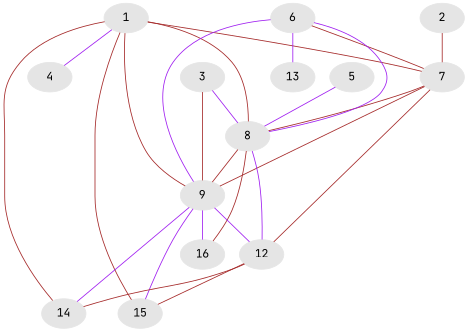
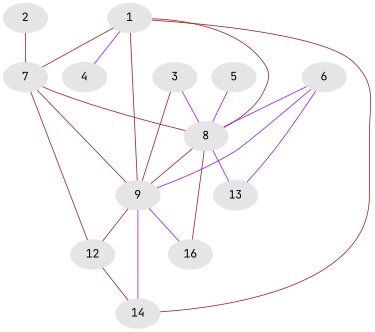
(379, 51) -> none
(261, 195) -> (221, 166)
(232, 225) -> (115, 225)
(140, 314) -> none
